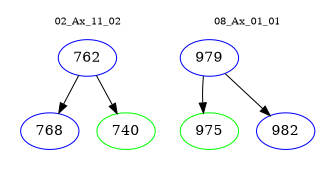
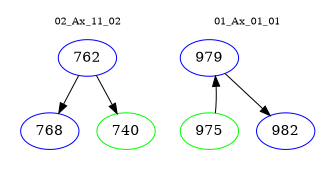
(248, 22) -> (248, 22)
(203, 89) -> (216, 100)
